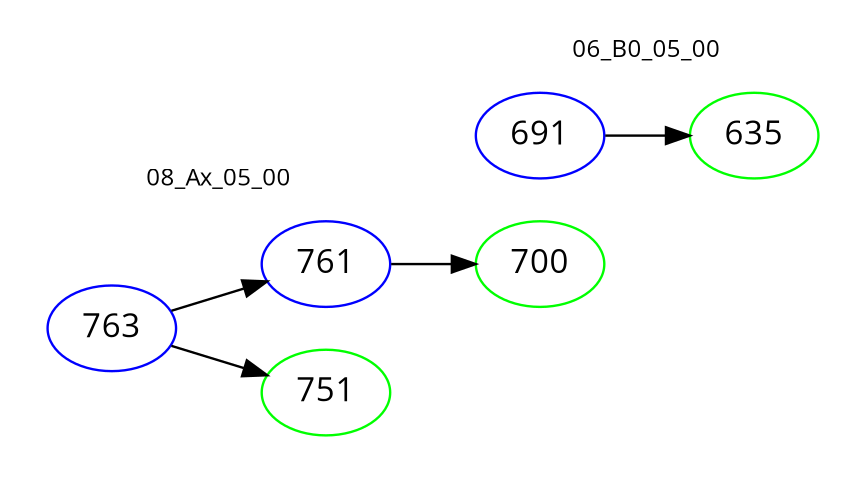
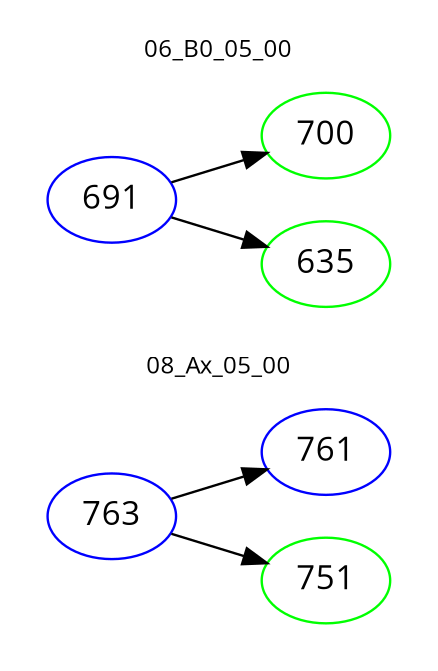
(424, 264) -> (208, 171)
